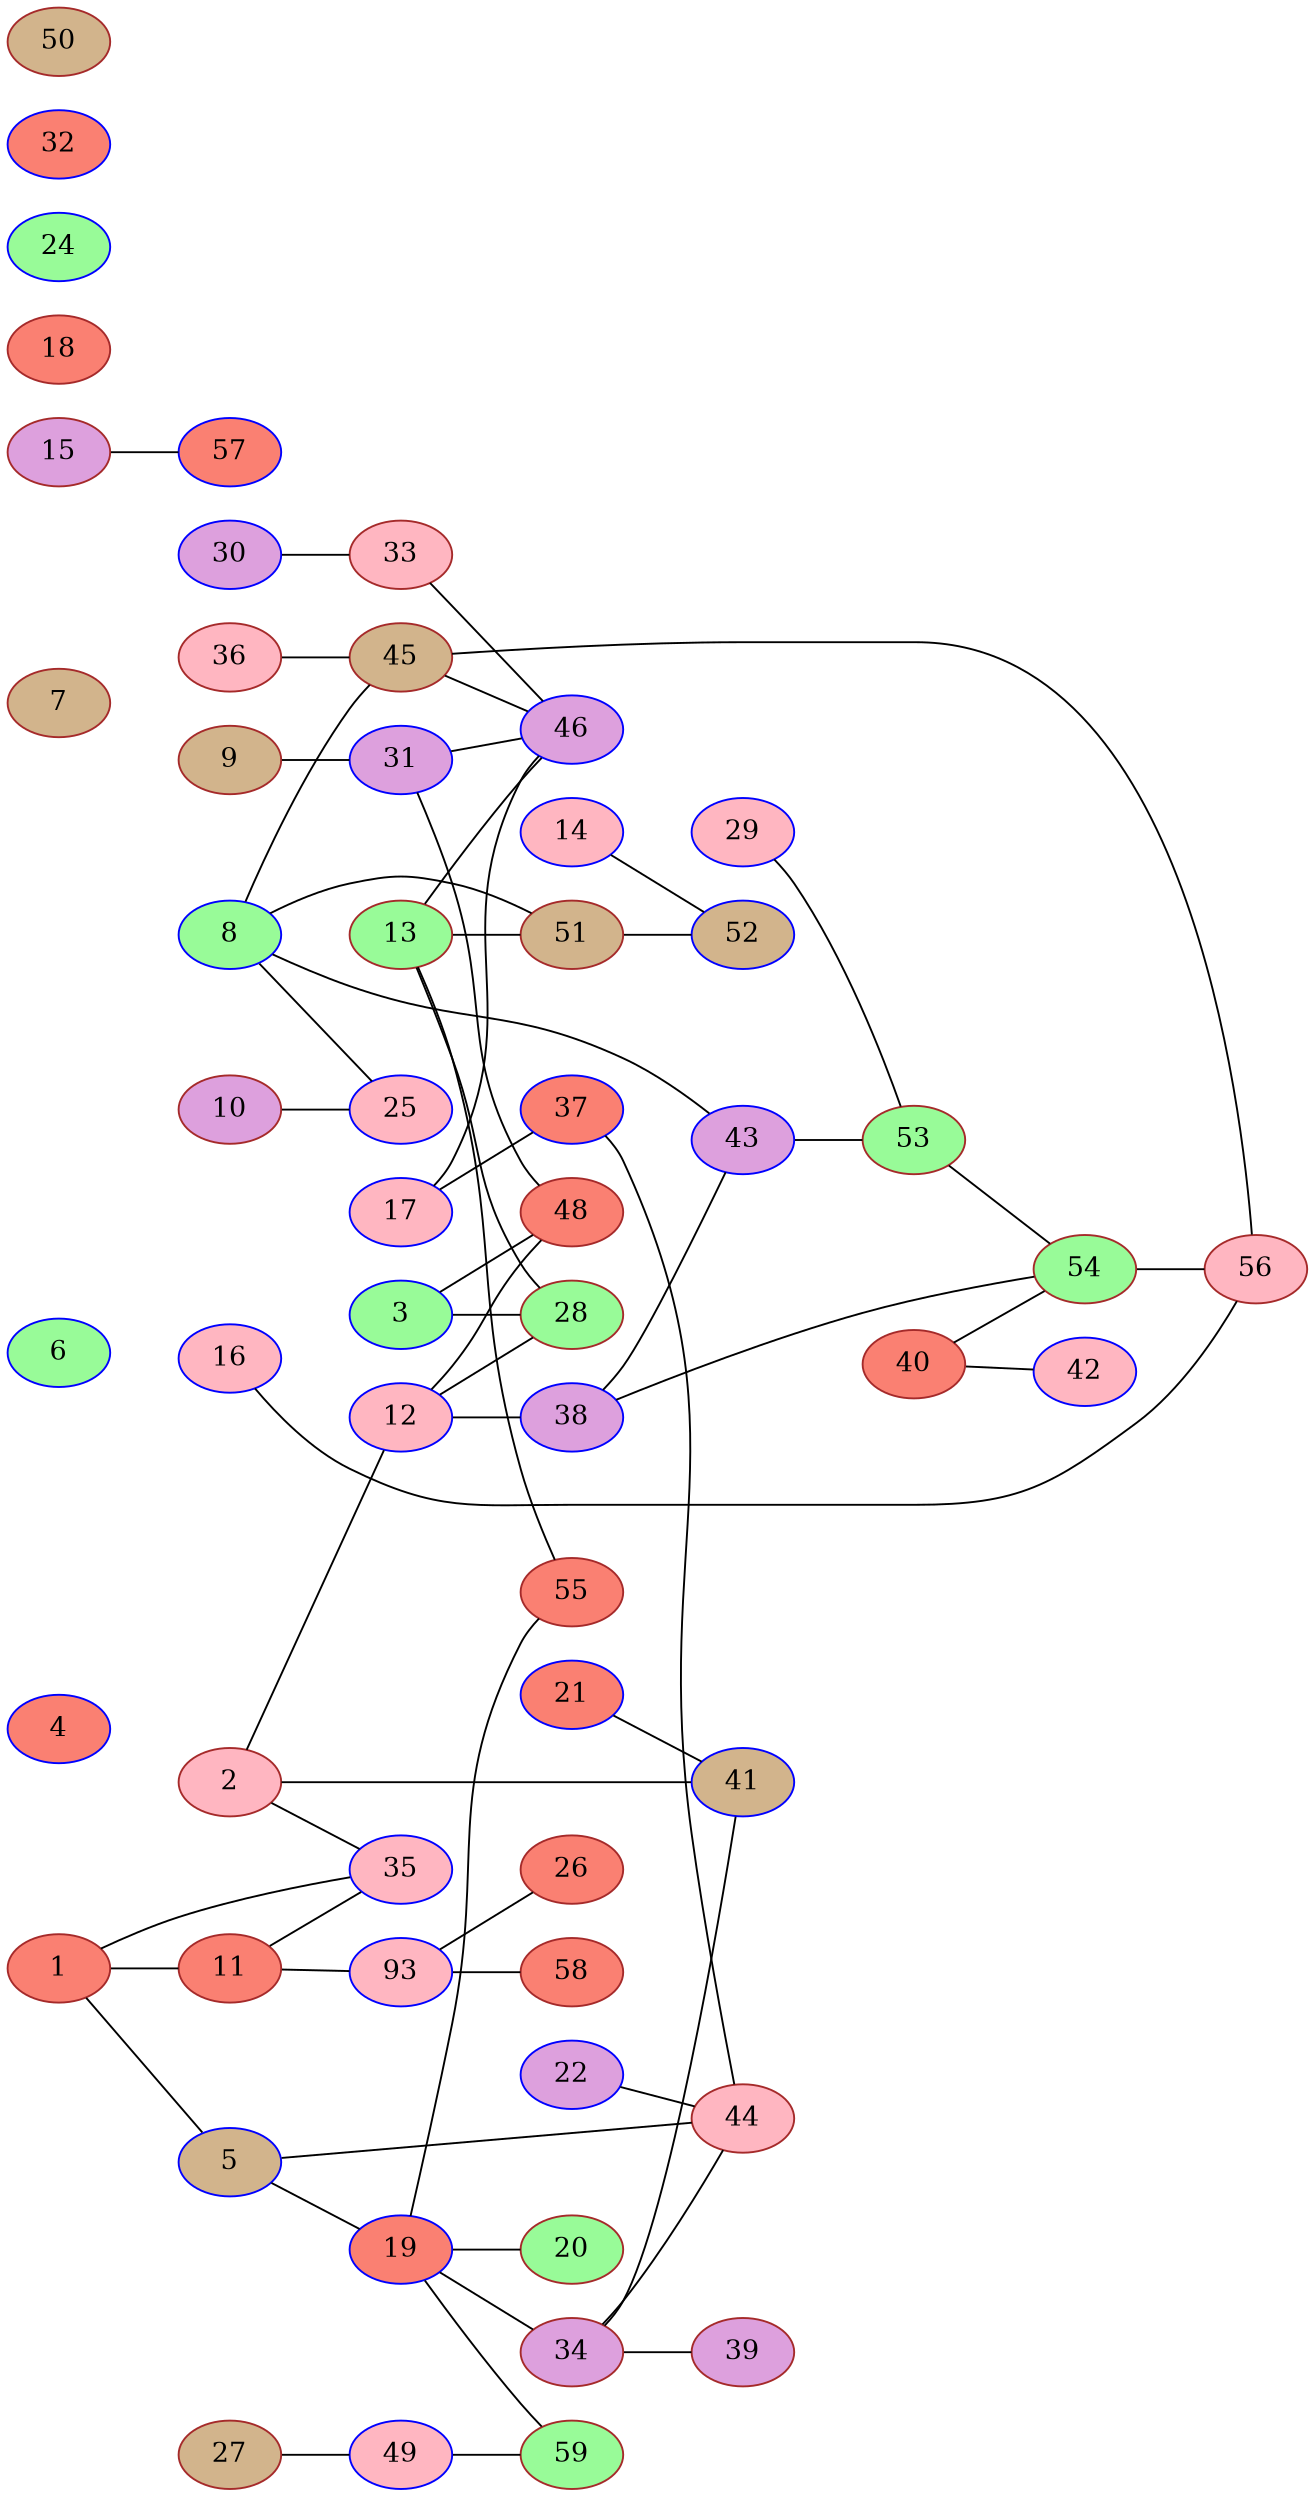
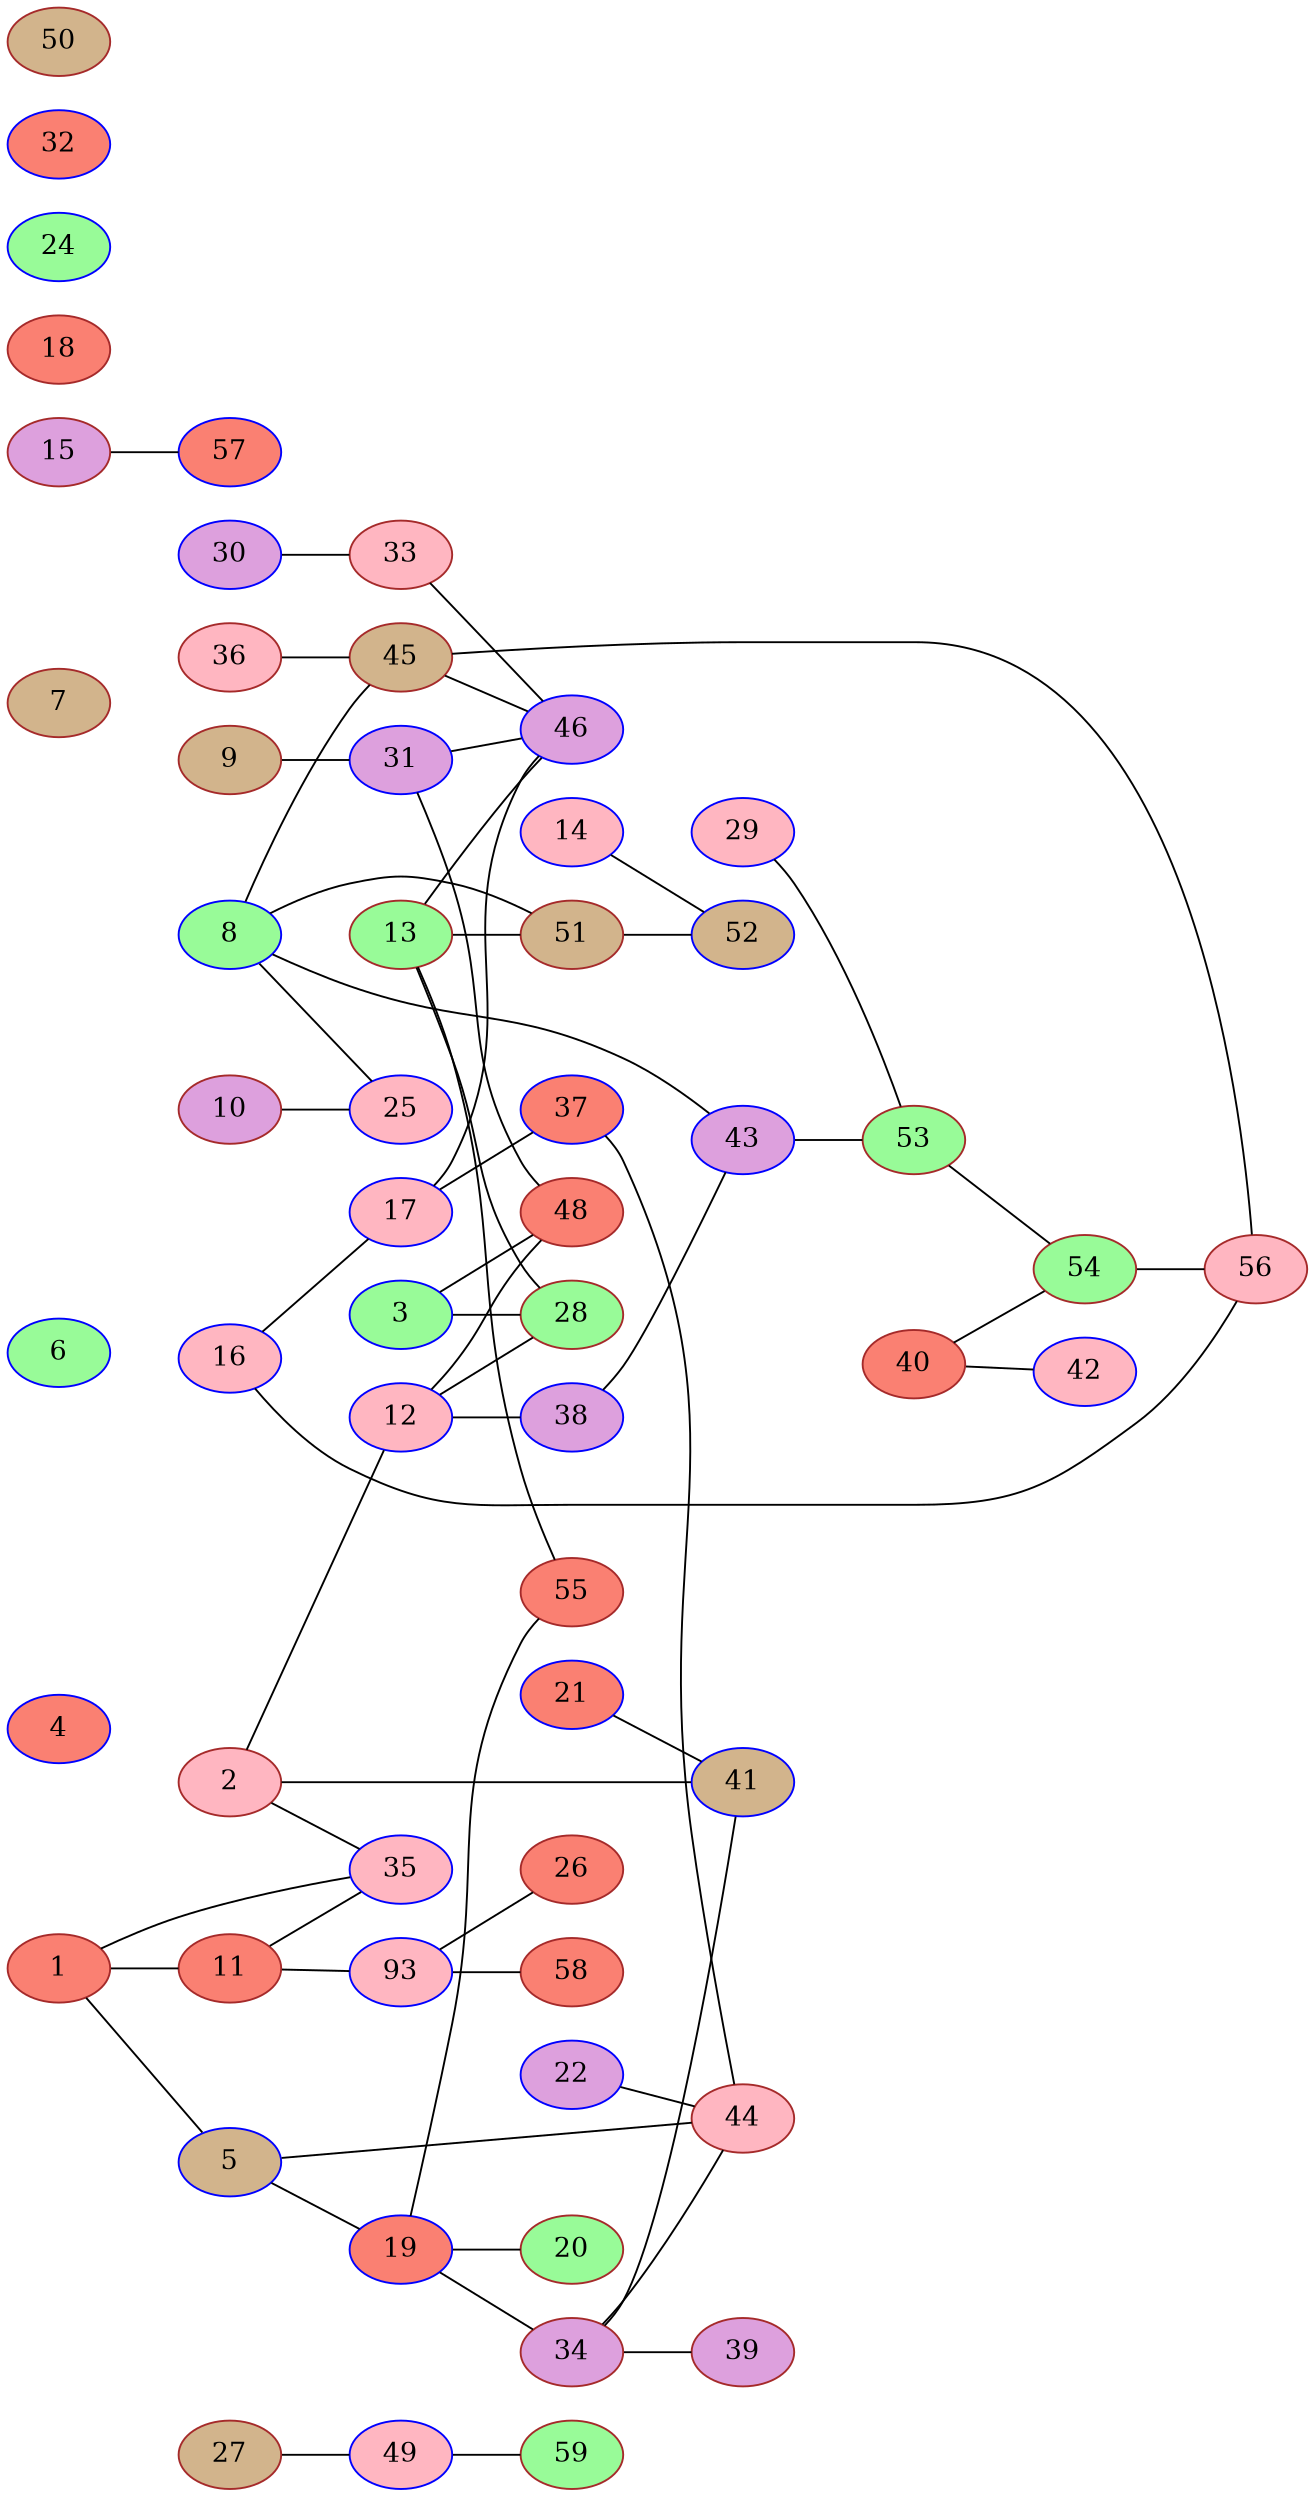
none -> (315, 1285)
(821, 1325) -> none
(481, 2355) -> none
